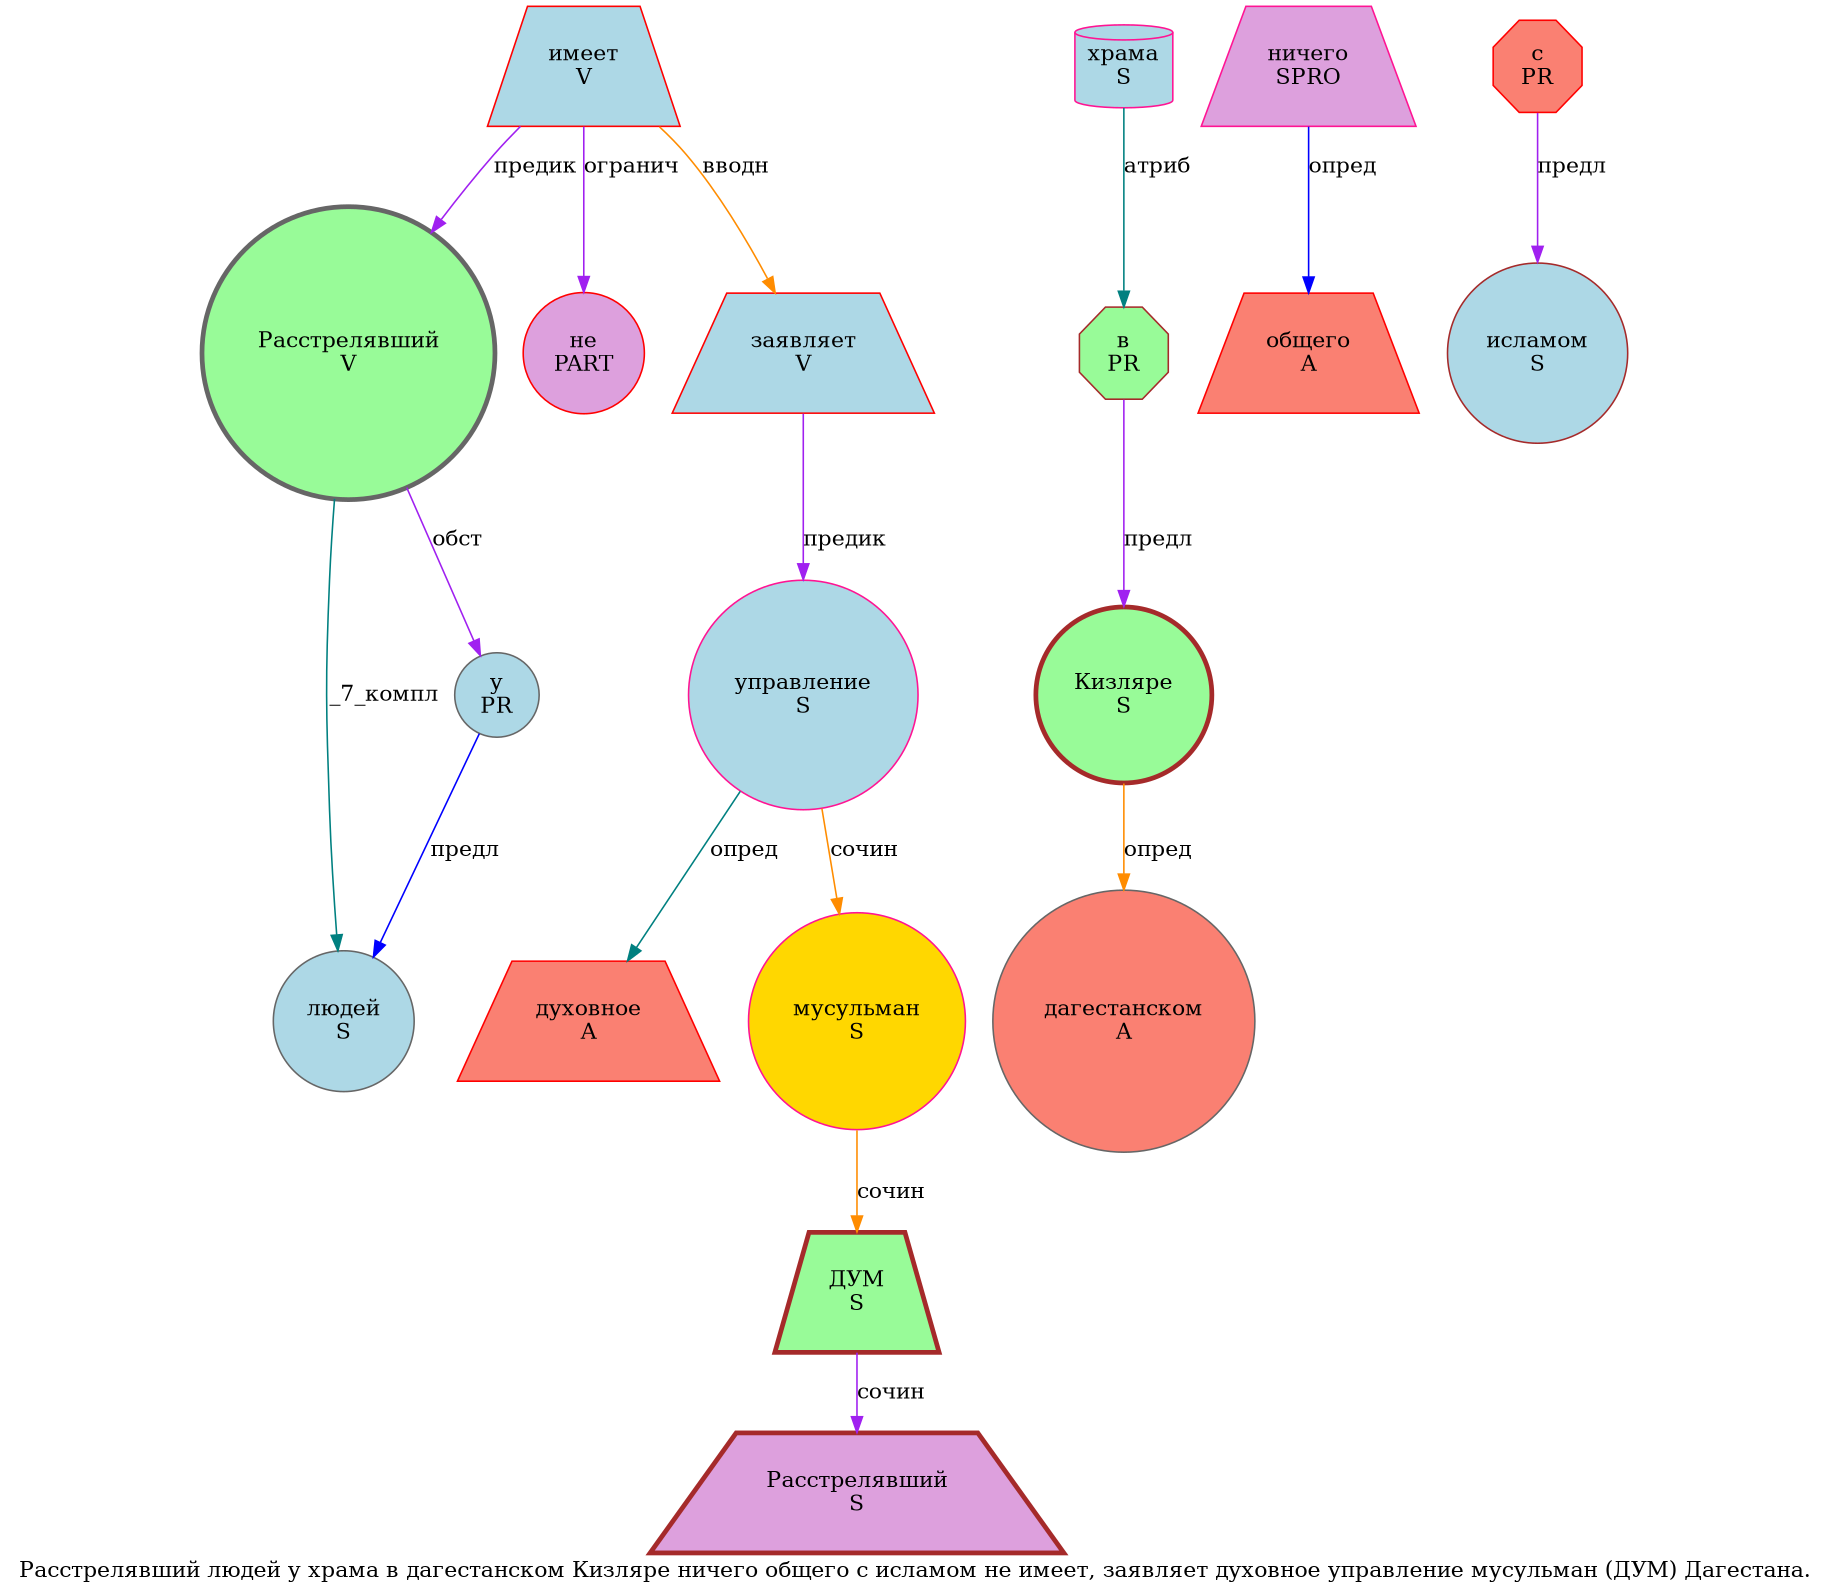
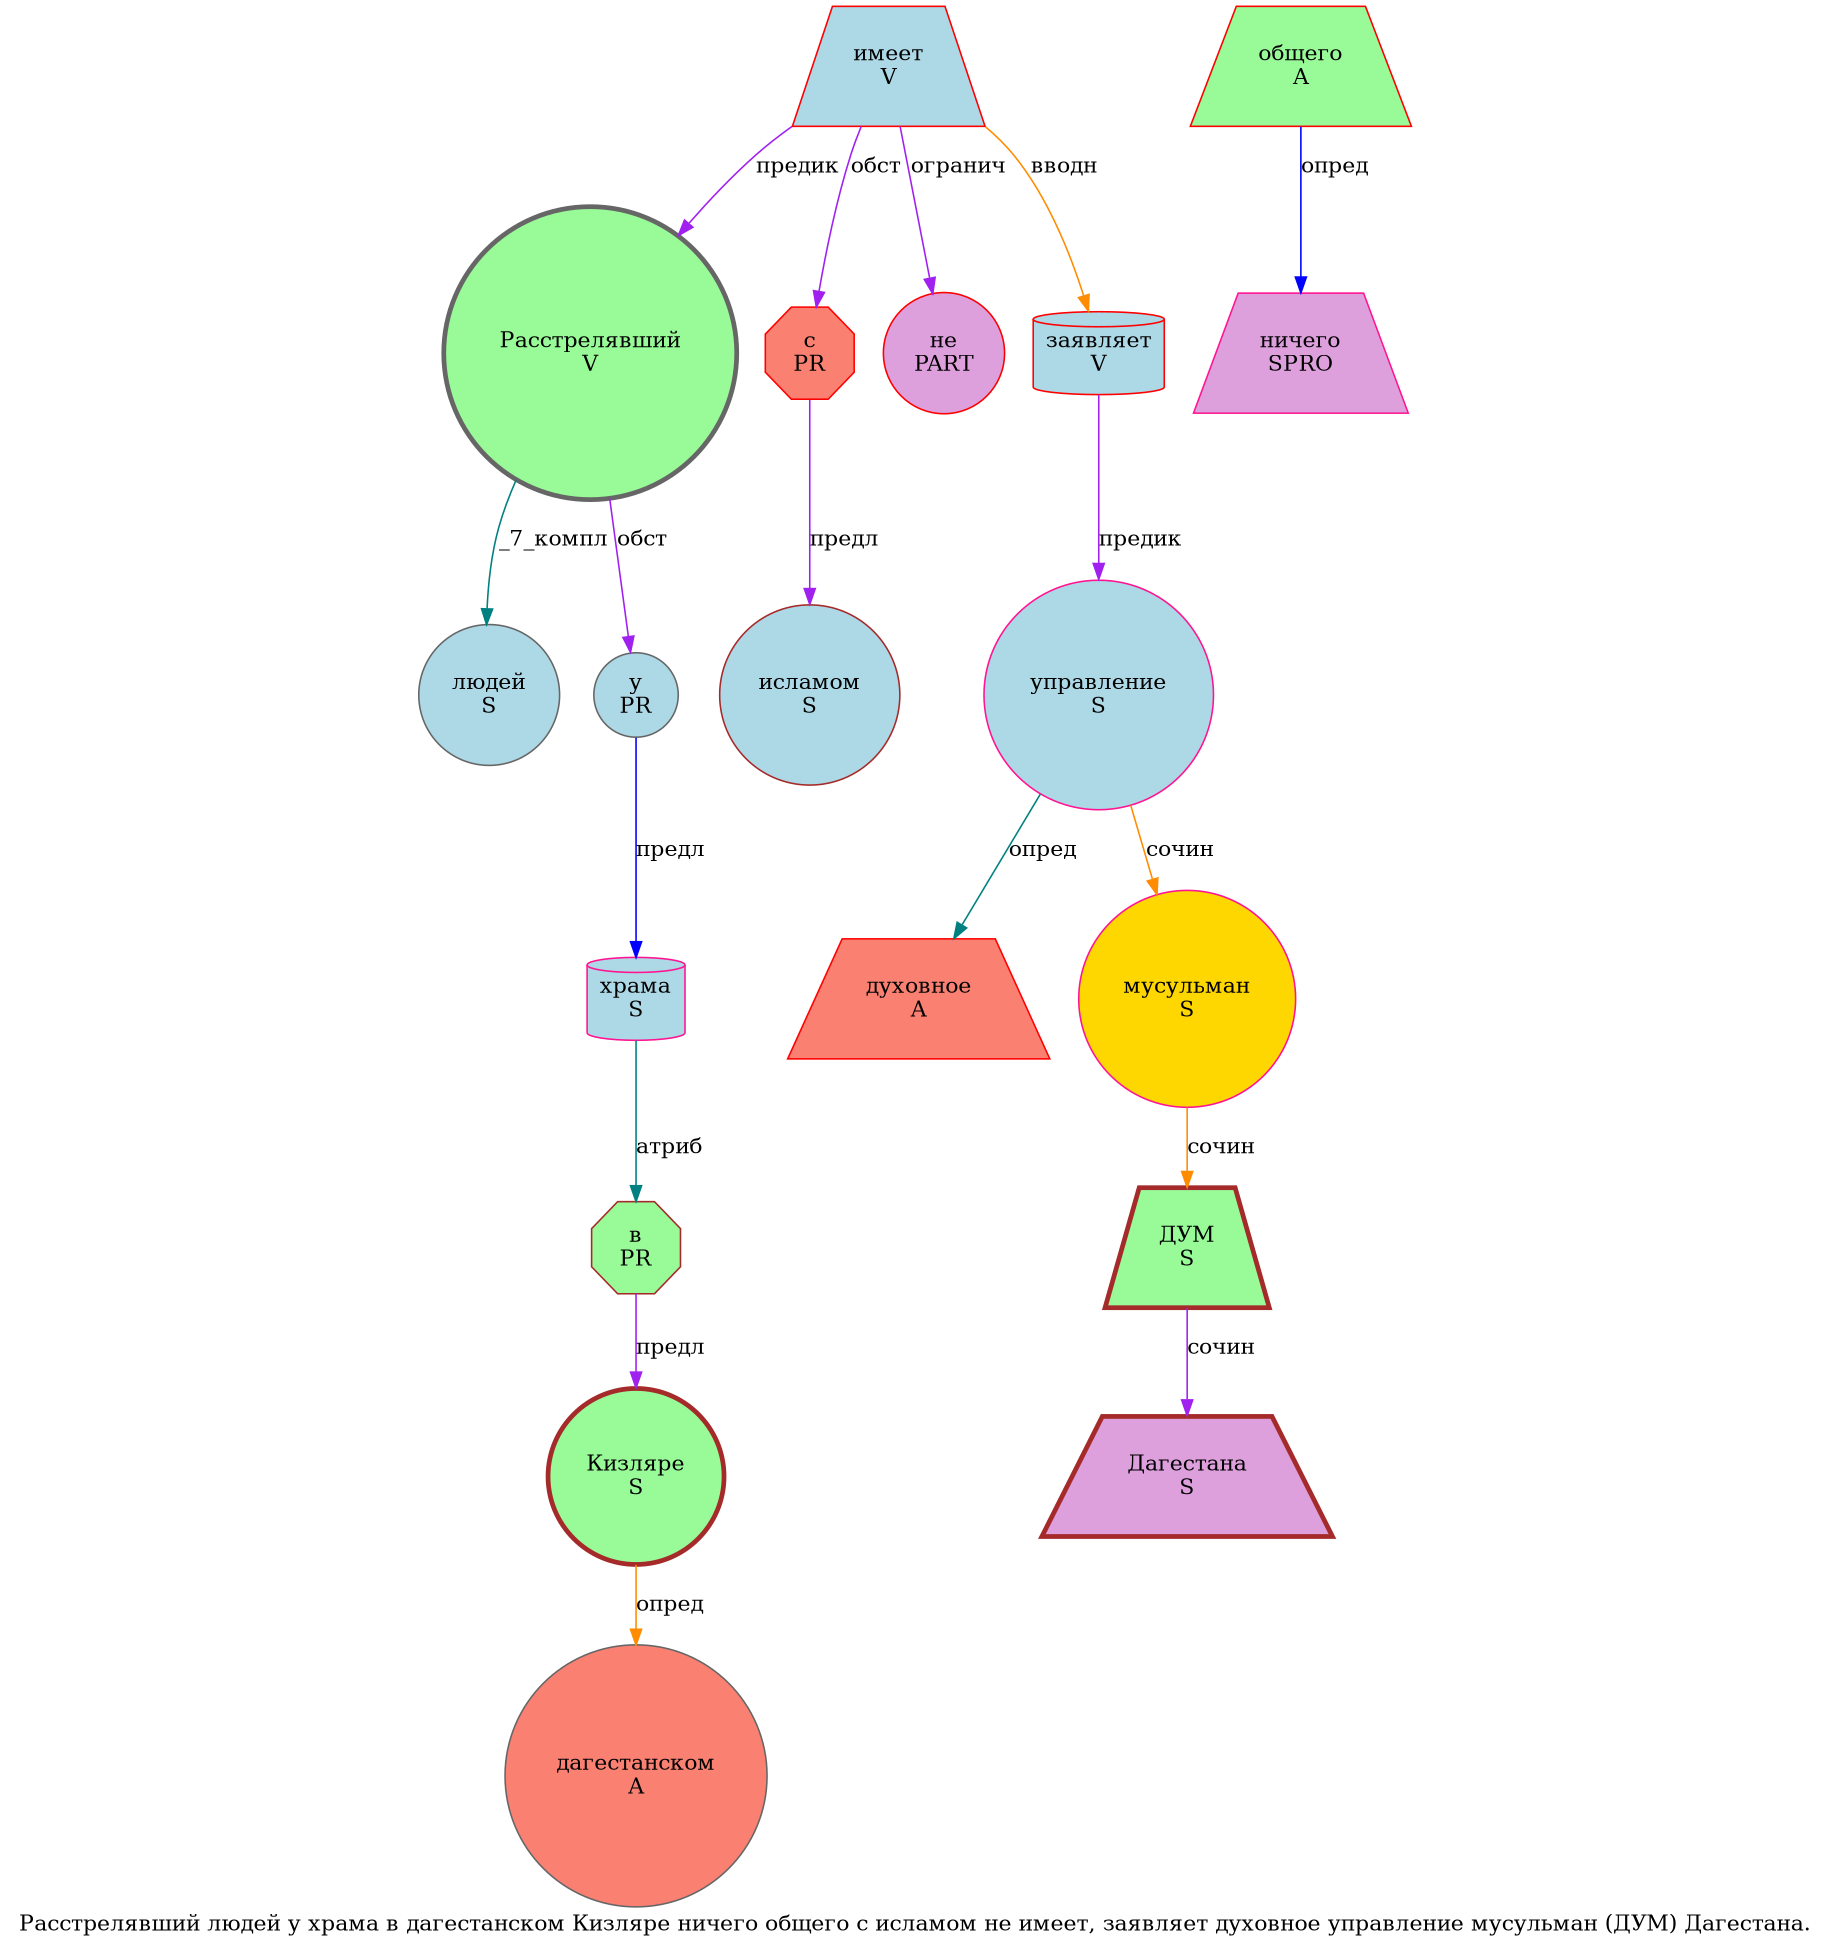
(1309, 202) -> (1301, 202)
none -> (836, 208)
(803, 353) -> (1099, 353)
(1309, 353) -> (1301, 66)
(430, 838) -> (636, 839)
(857, 1493) -> (1187, 1476)
